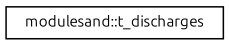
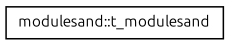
(115, 23) -> (115, 23)
